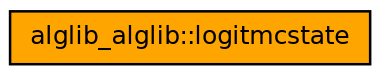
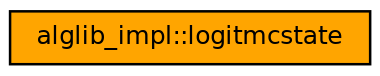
(190, 38) -> (190, 38)
